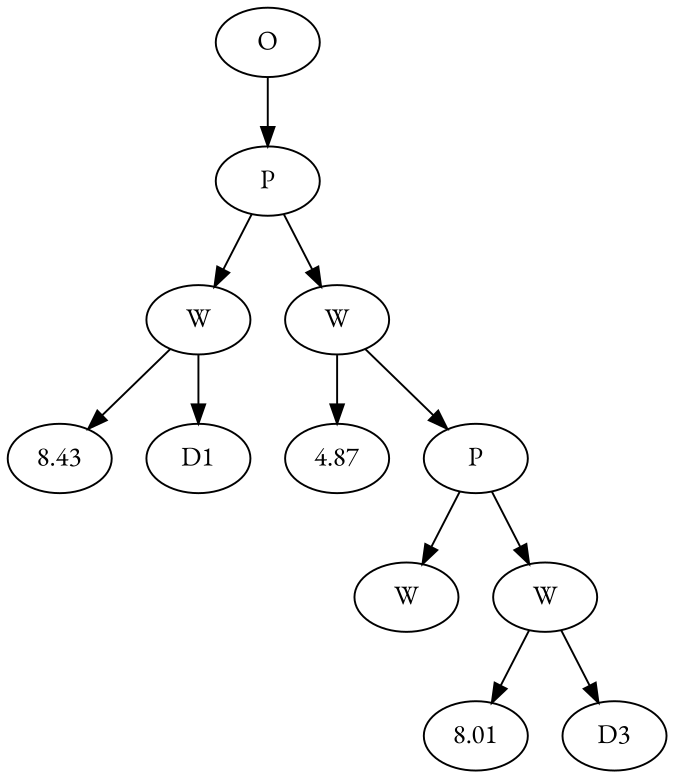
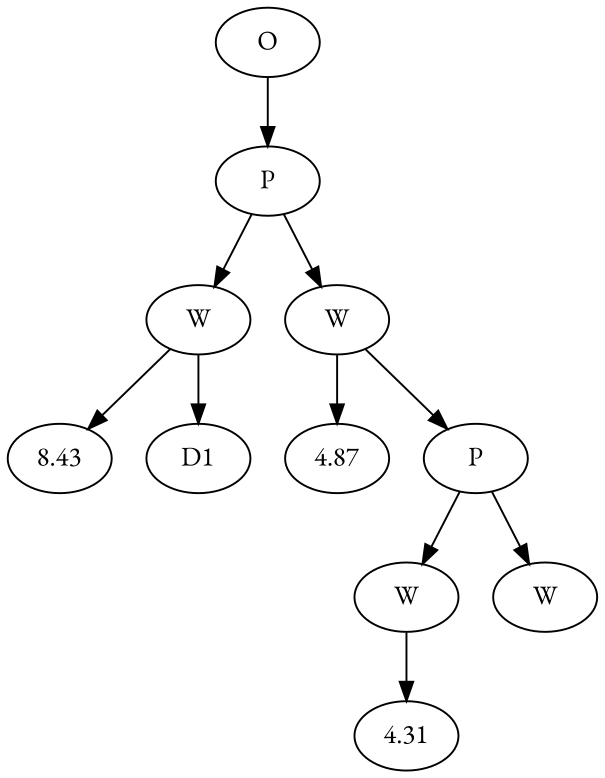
none -> (406, 736)
(476, 736) -> none
(615, 736) -> none
